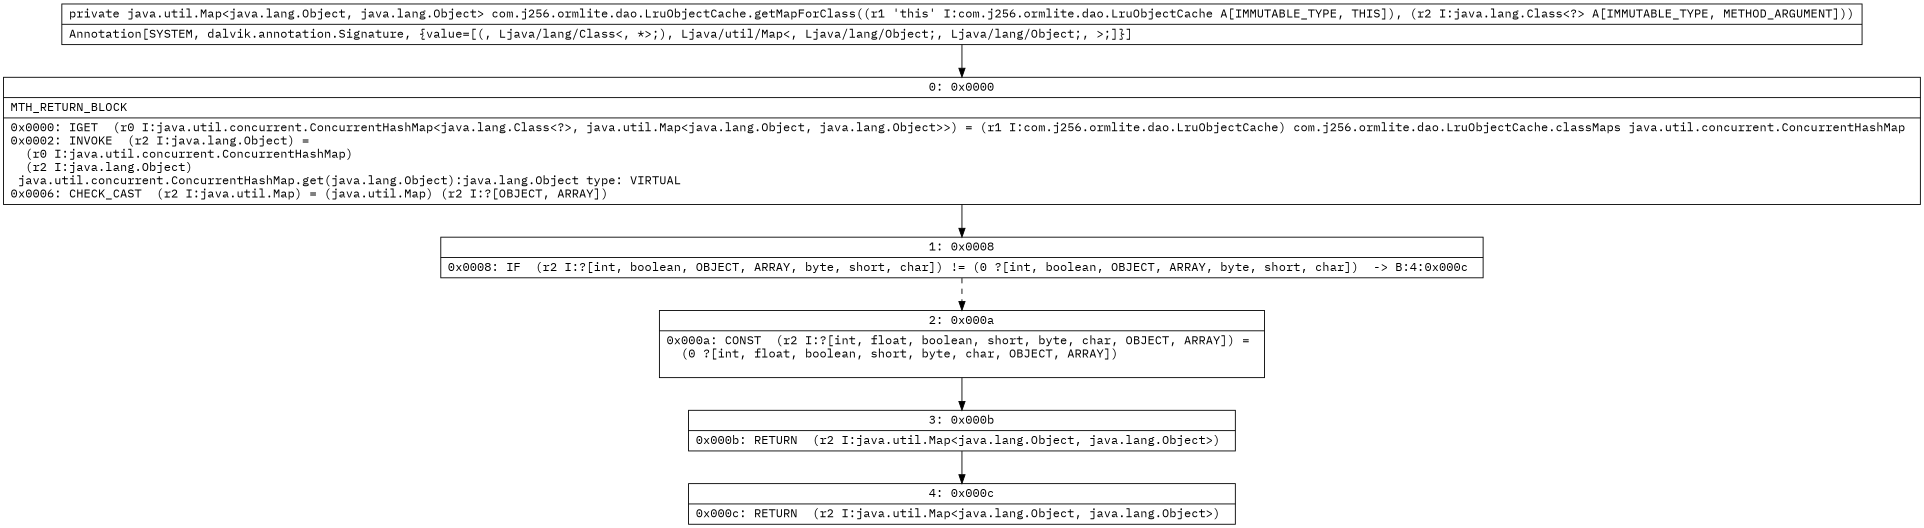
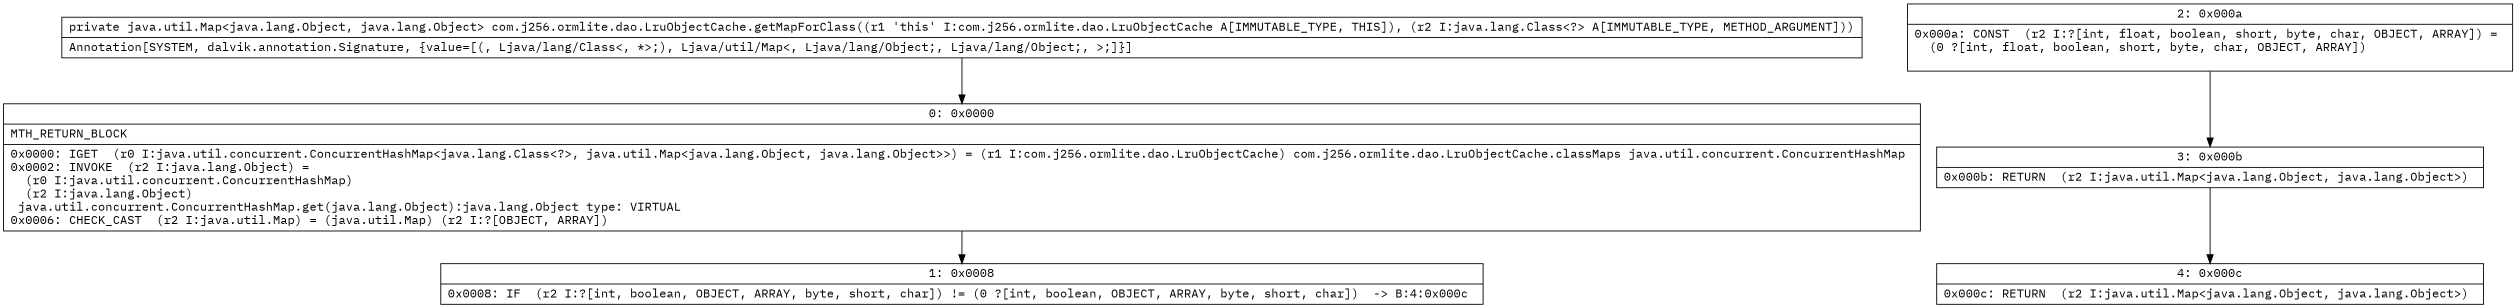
(962, 290) -> none
